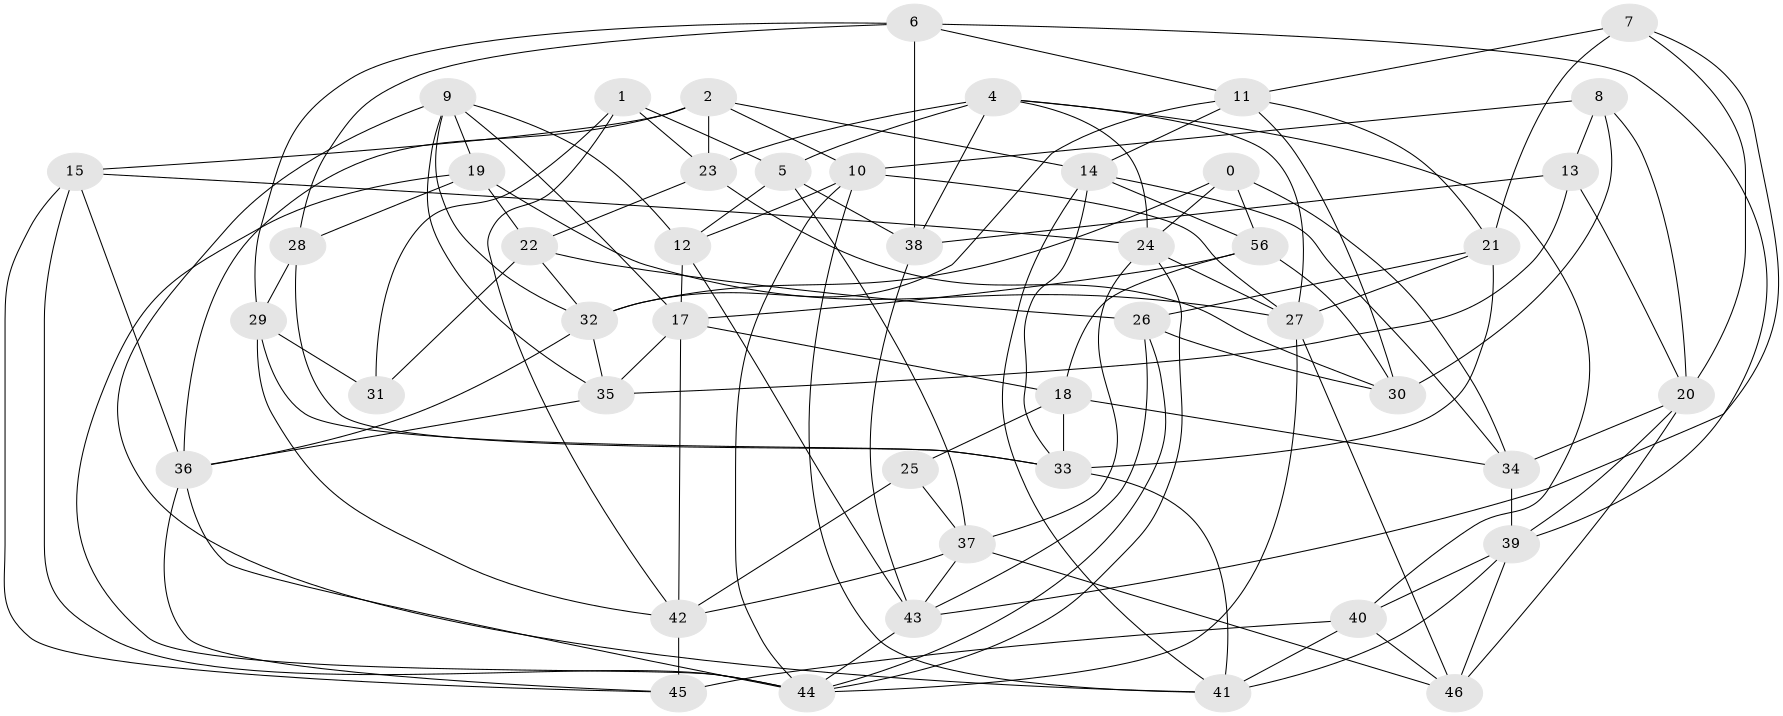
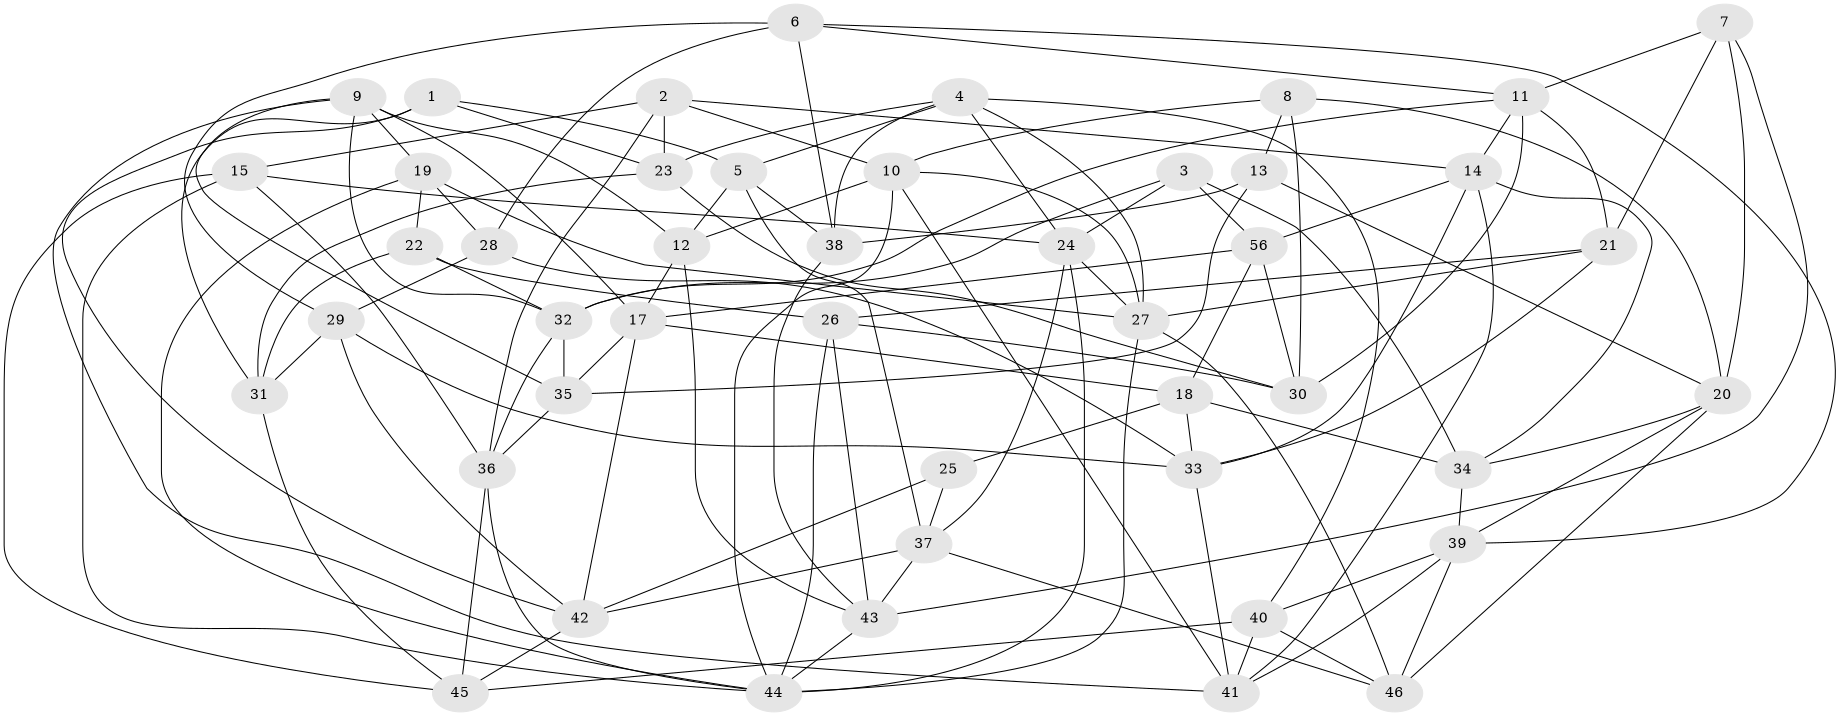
(1231, 172) -> (1185, 172)
(613, 212) -> (404, 218)
none -> (324, 566)
